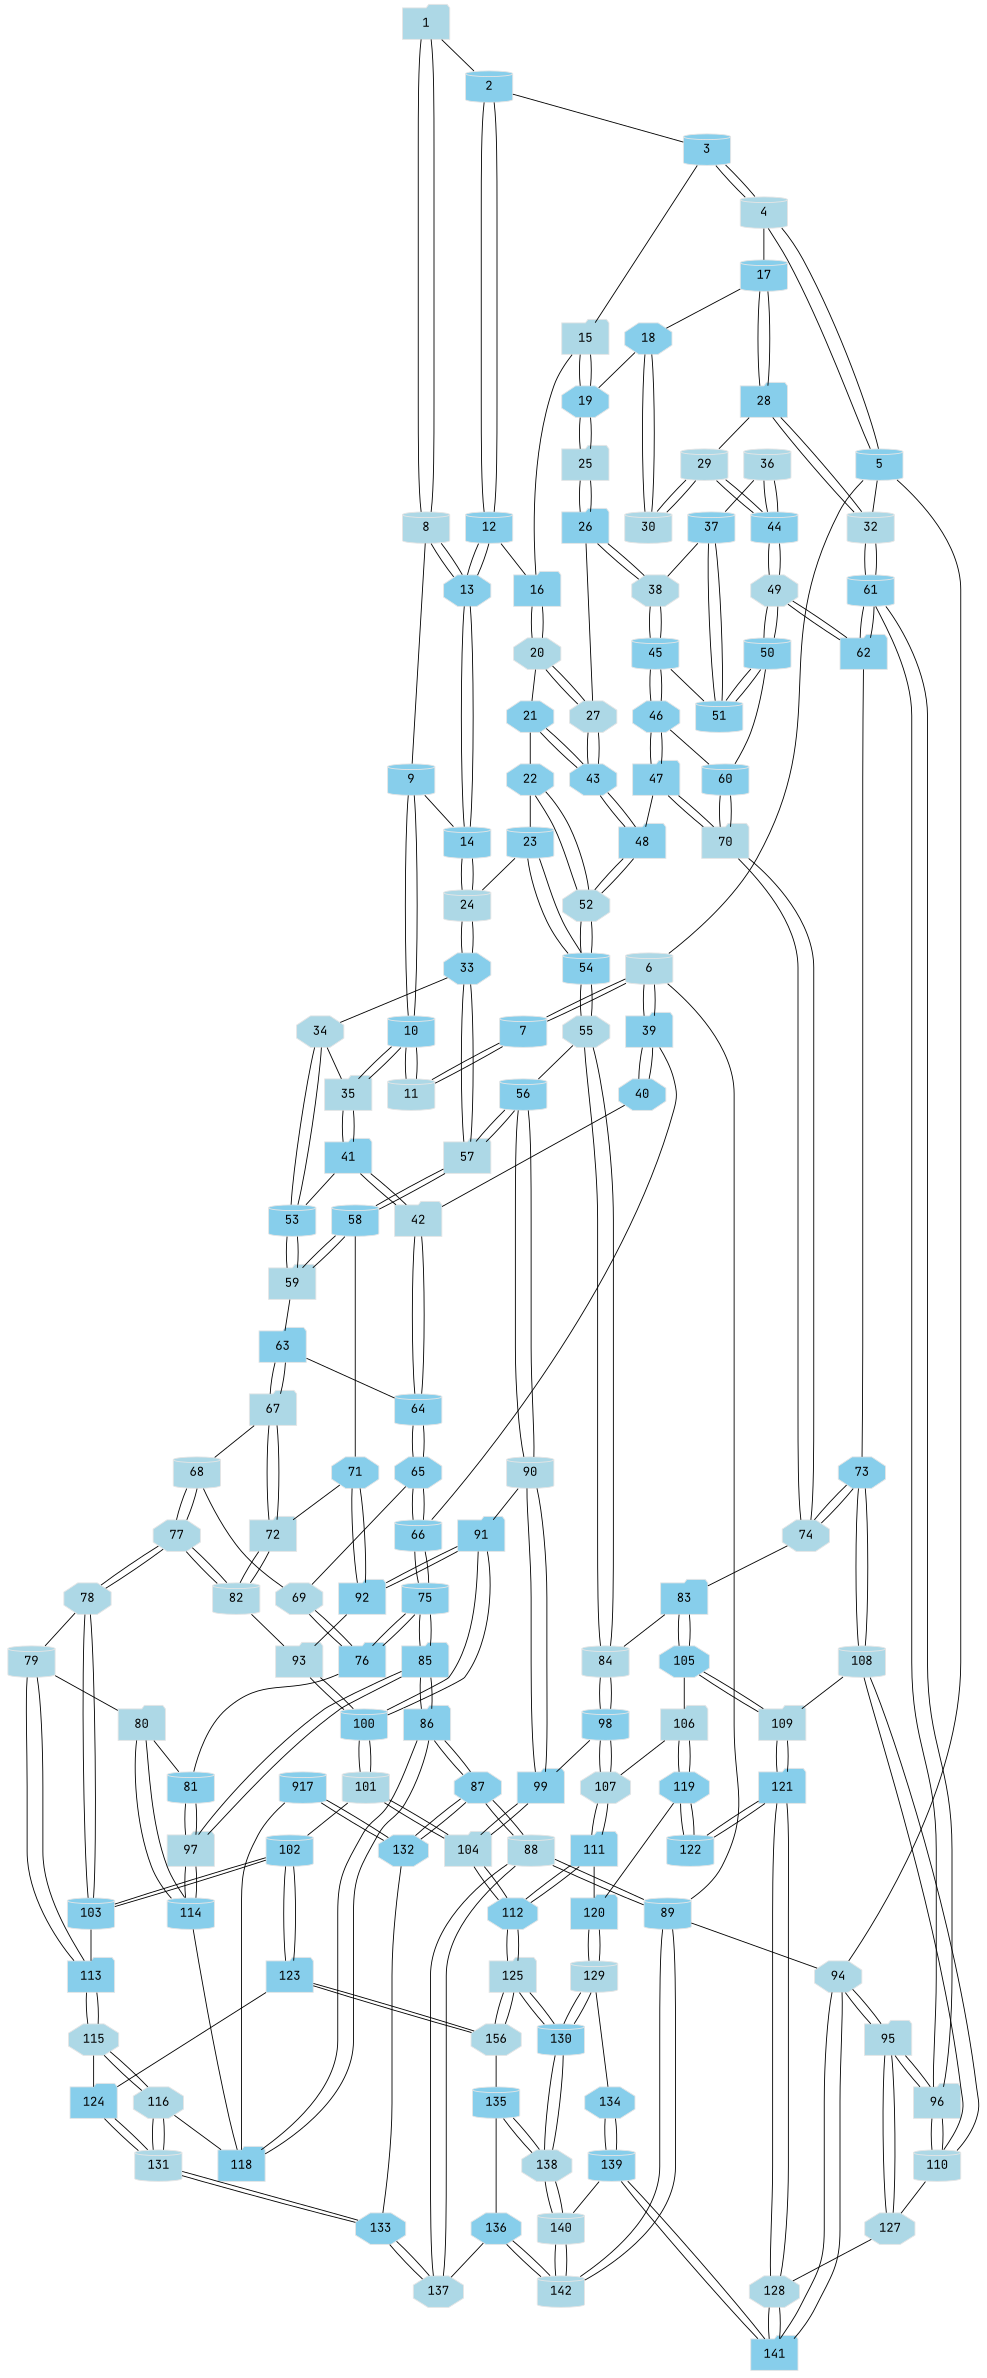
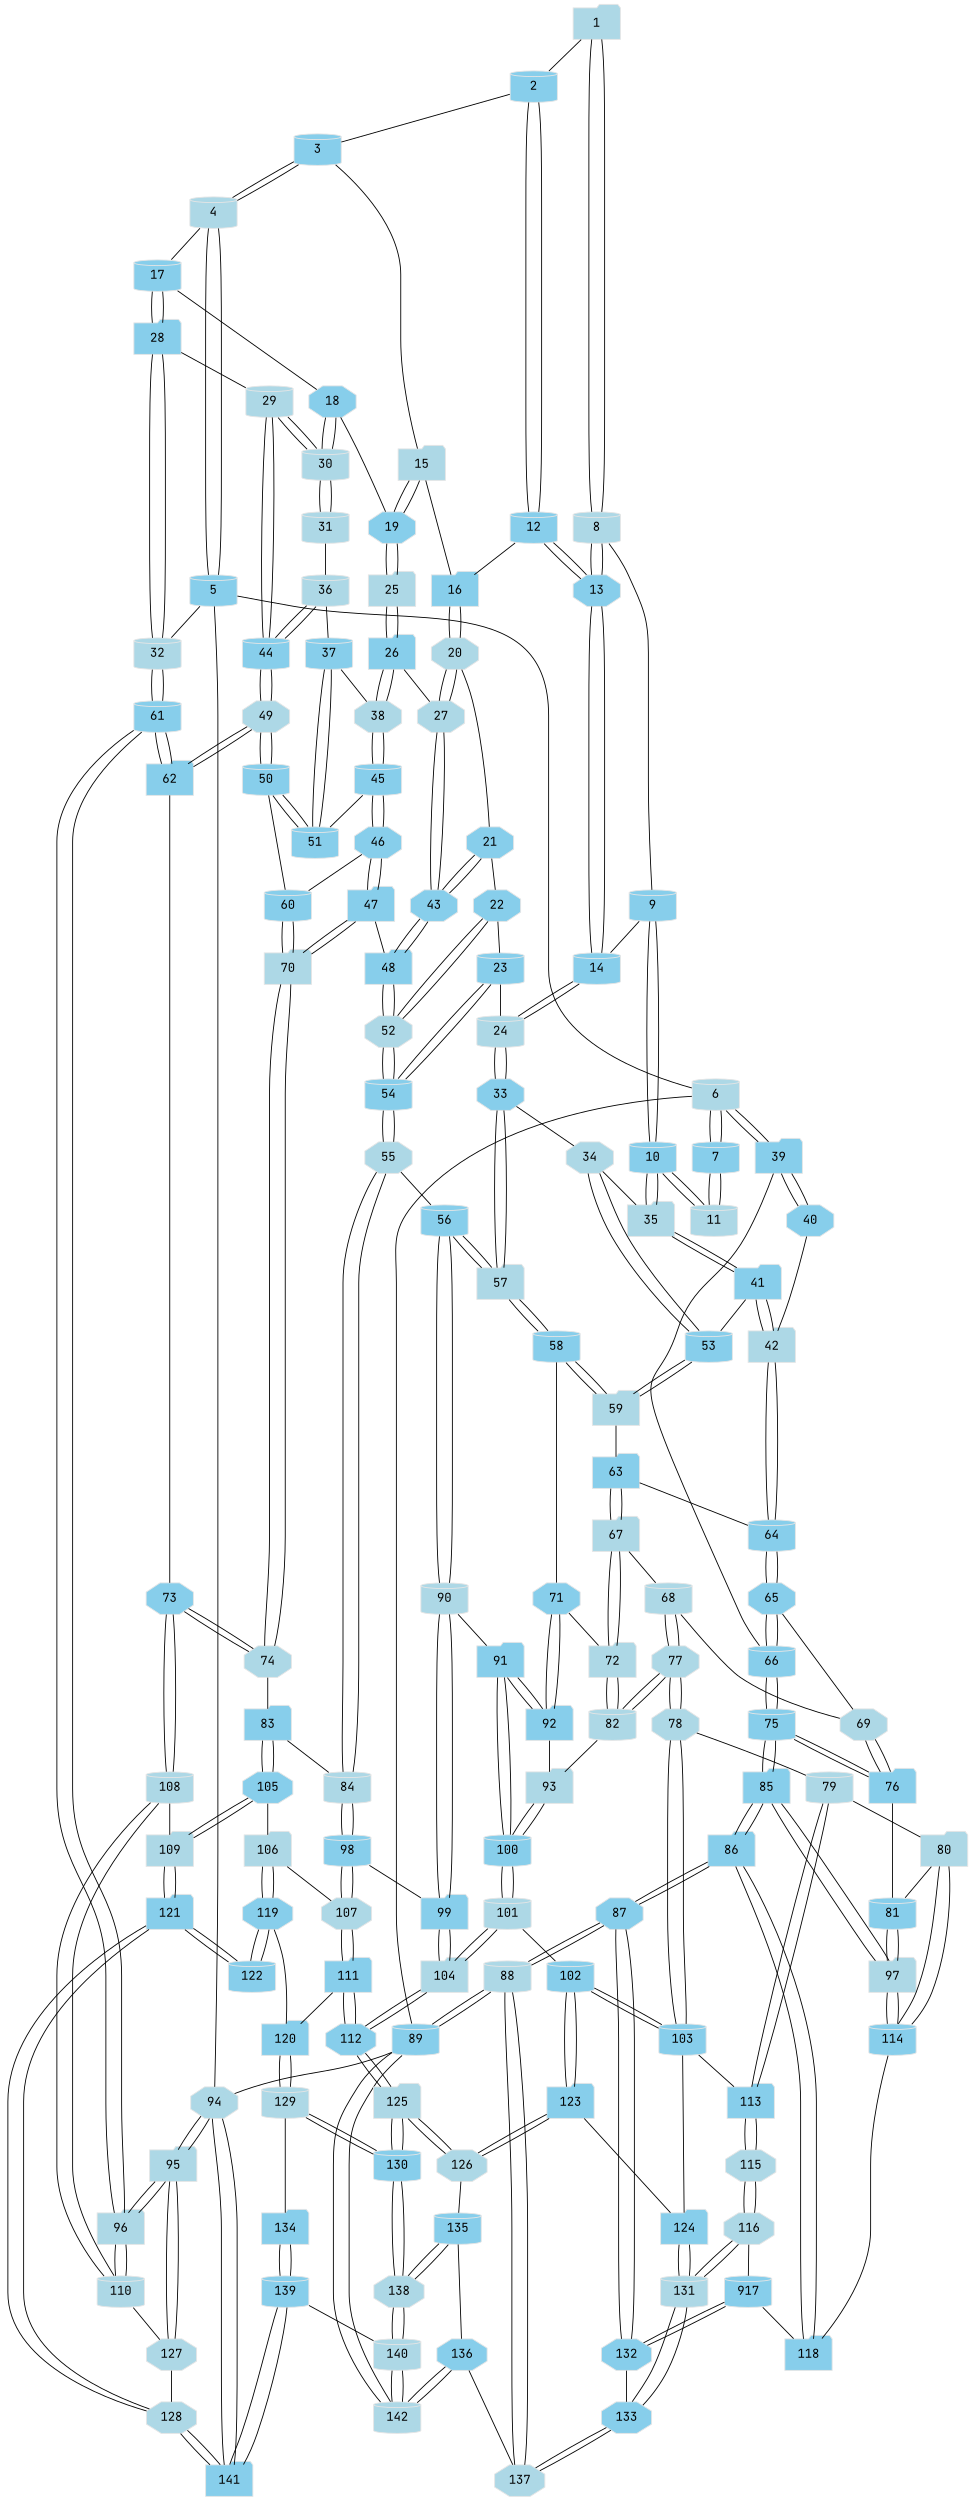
none -> (326, 528)
(496, 2040) -> (462, 2166)
(94, 2071) -> (683, 2134)
(610, 2103) -> (285, 2229)
(198, 2133) -> (749, 2260)
